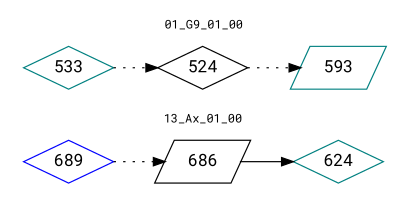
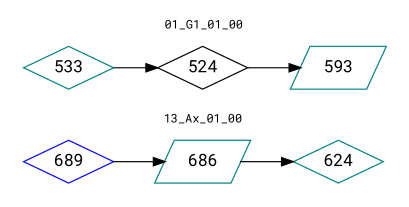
(204, 26) -> (204, 26)
(130, 68) -> (130, 68)
(268, 68) -> (268, 68)
(133, 162) -> (133, 162)
(203, 162) -> (203, 162)
